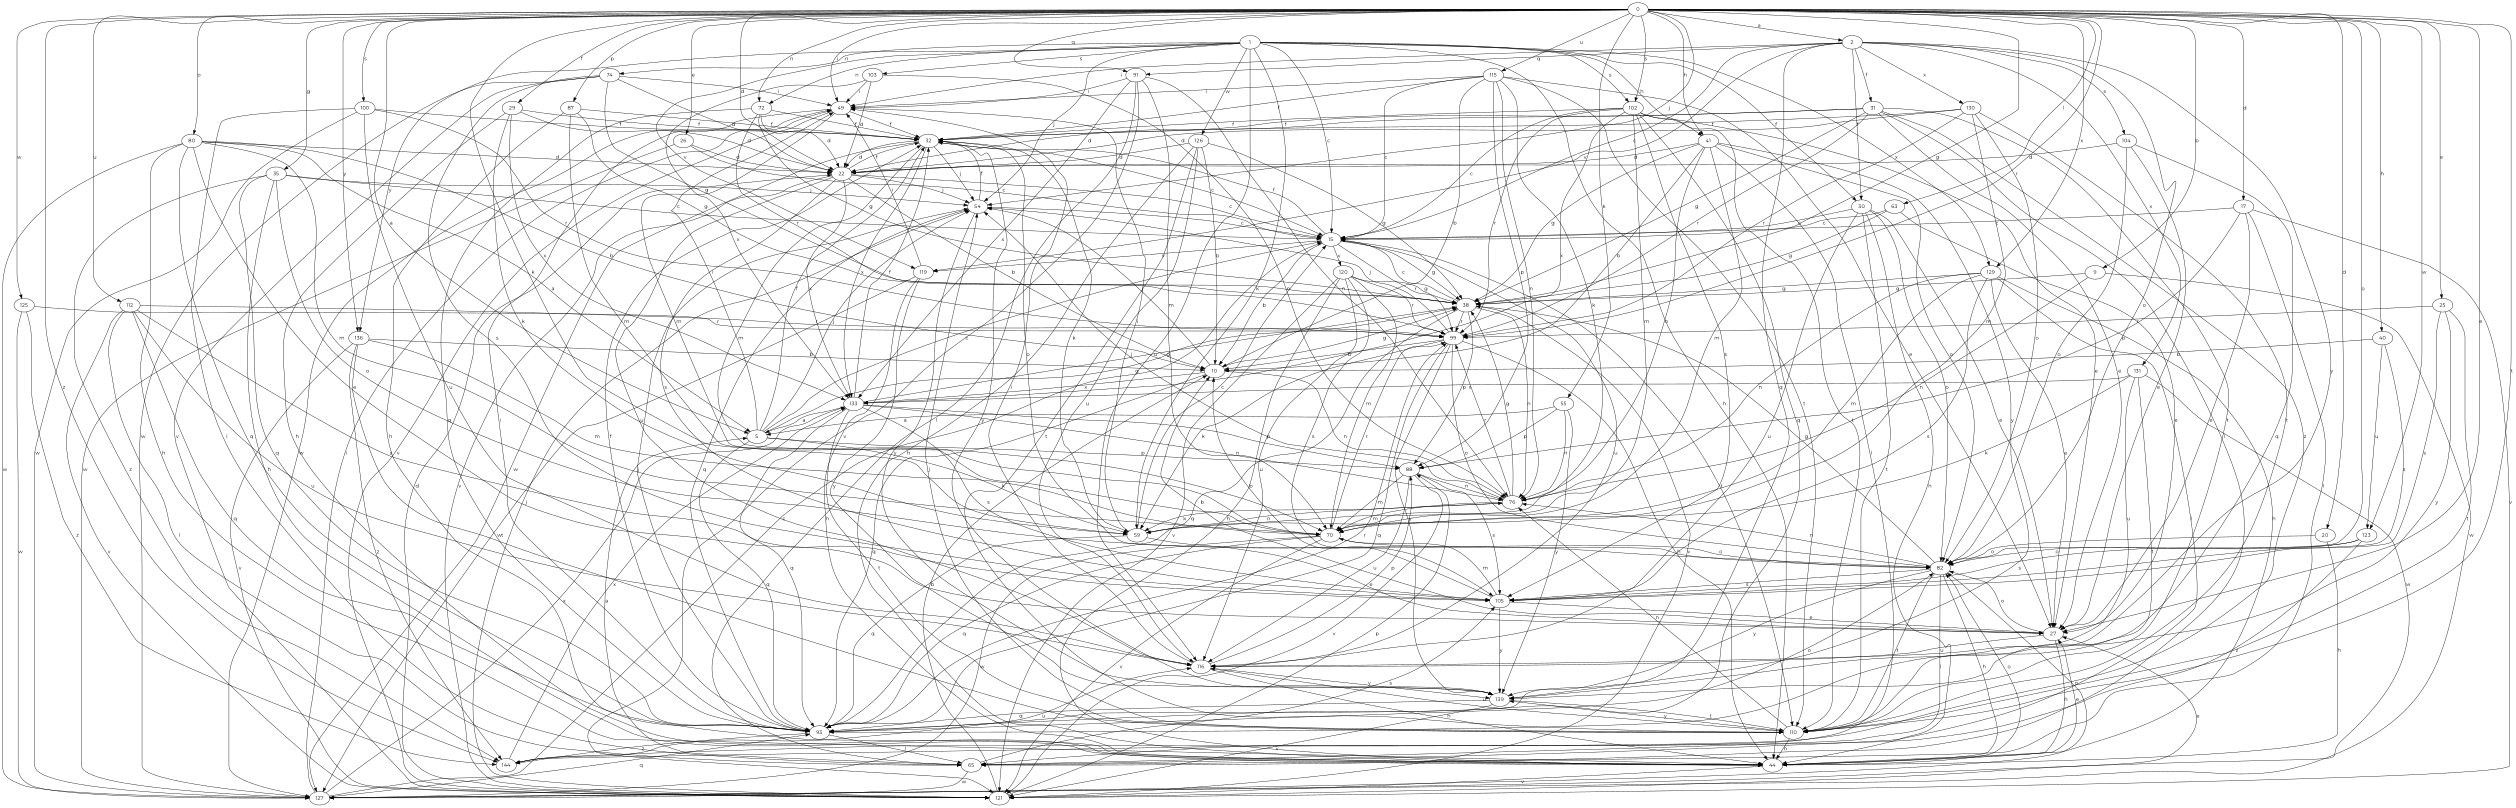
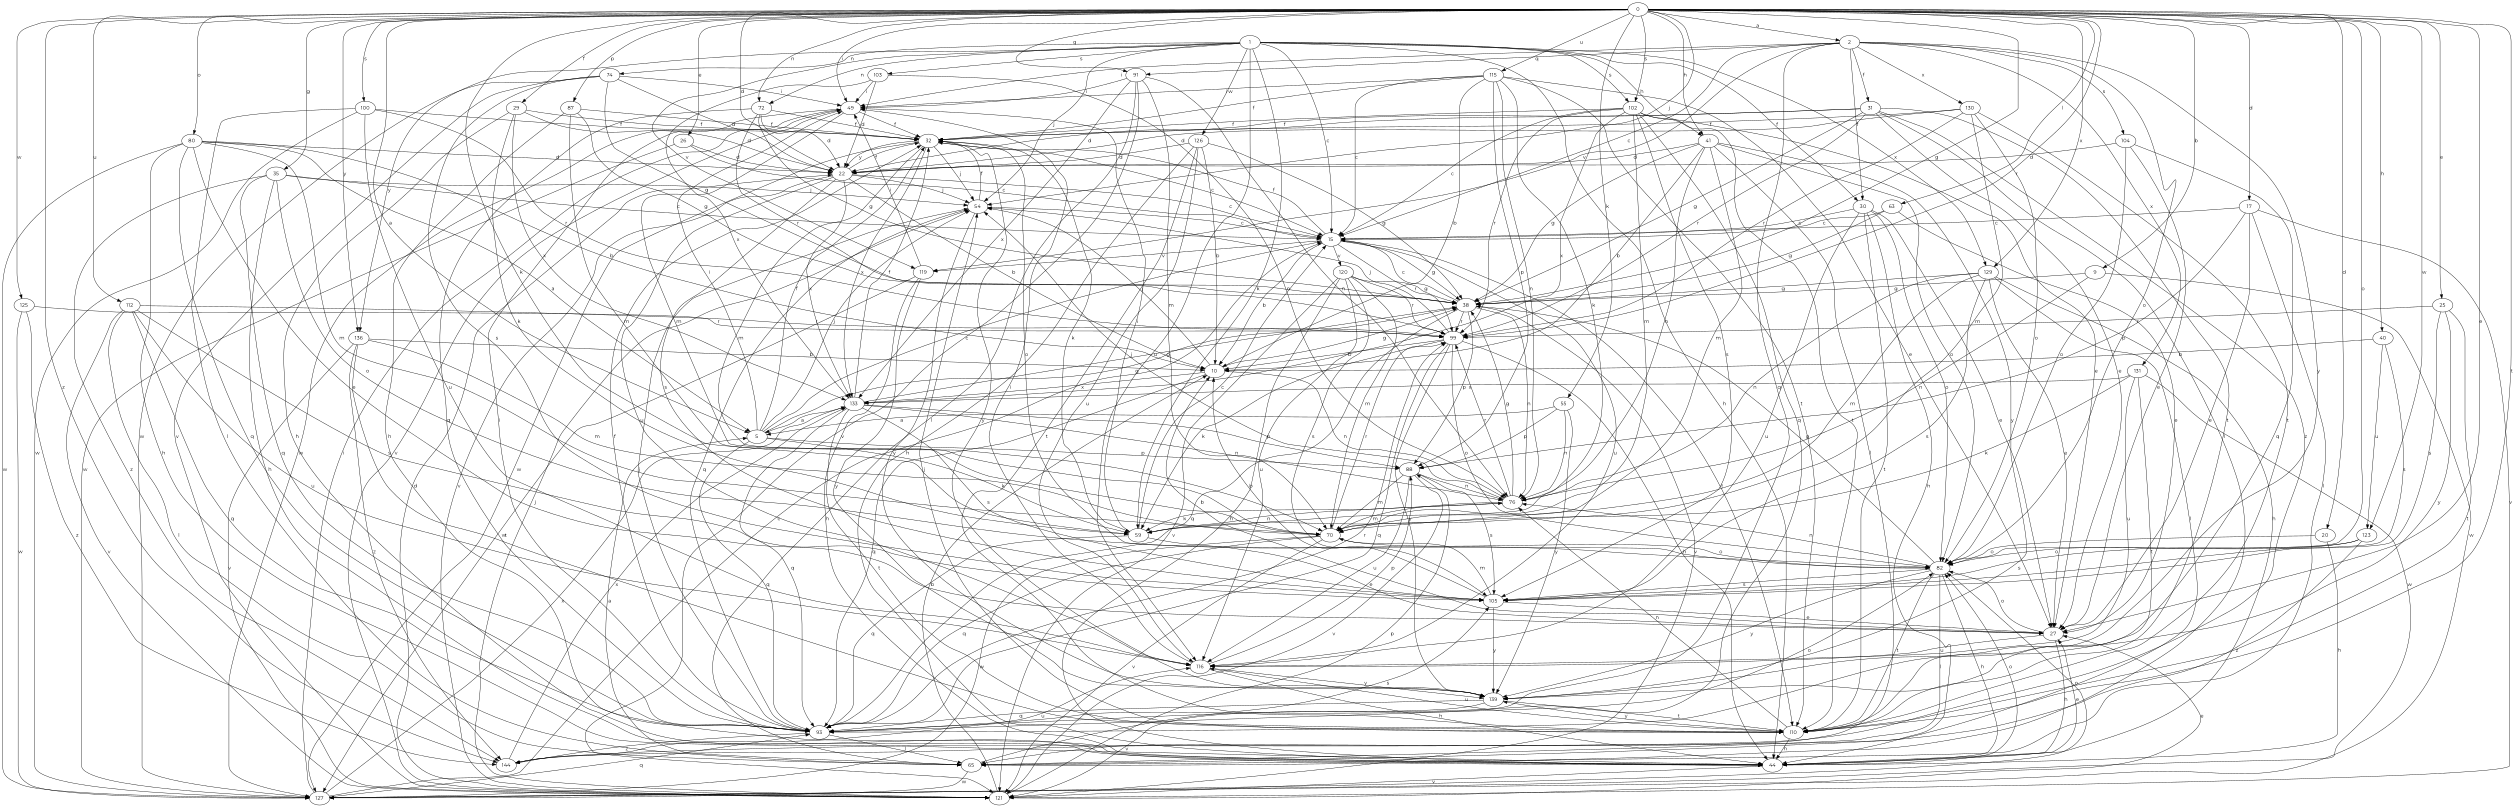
(861, 157) -> (861, 157)
